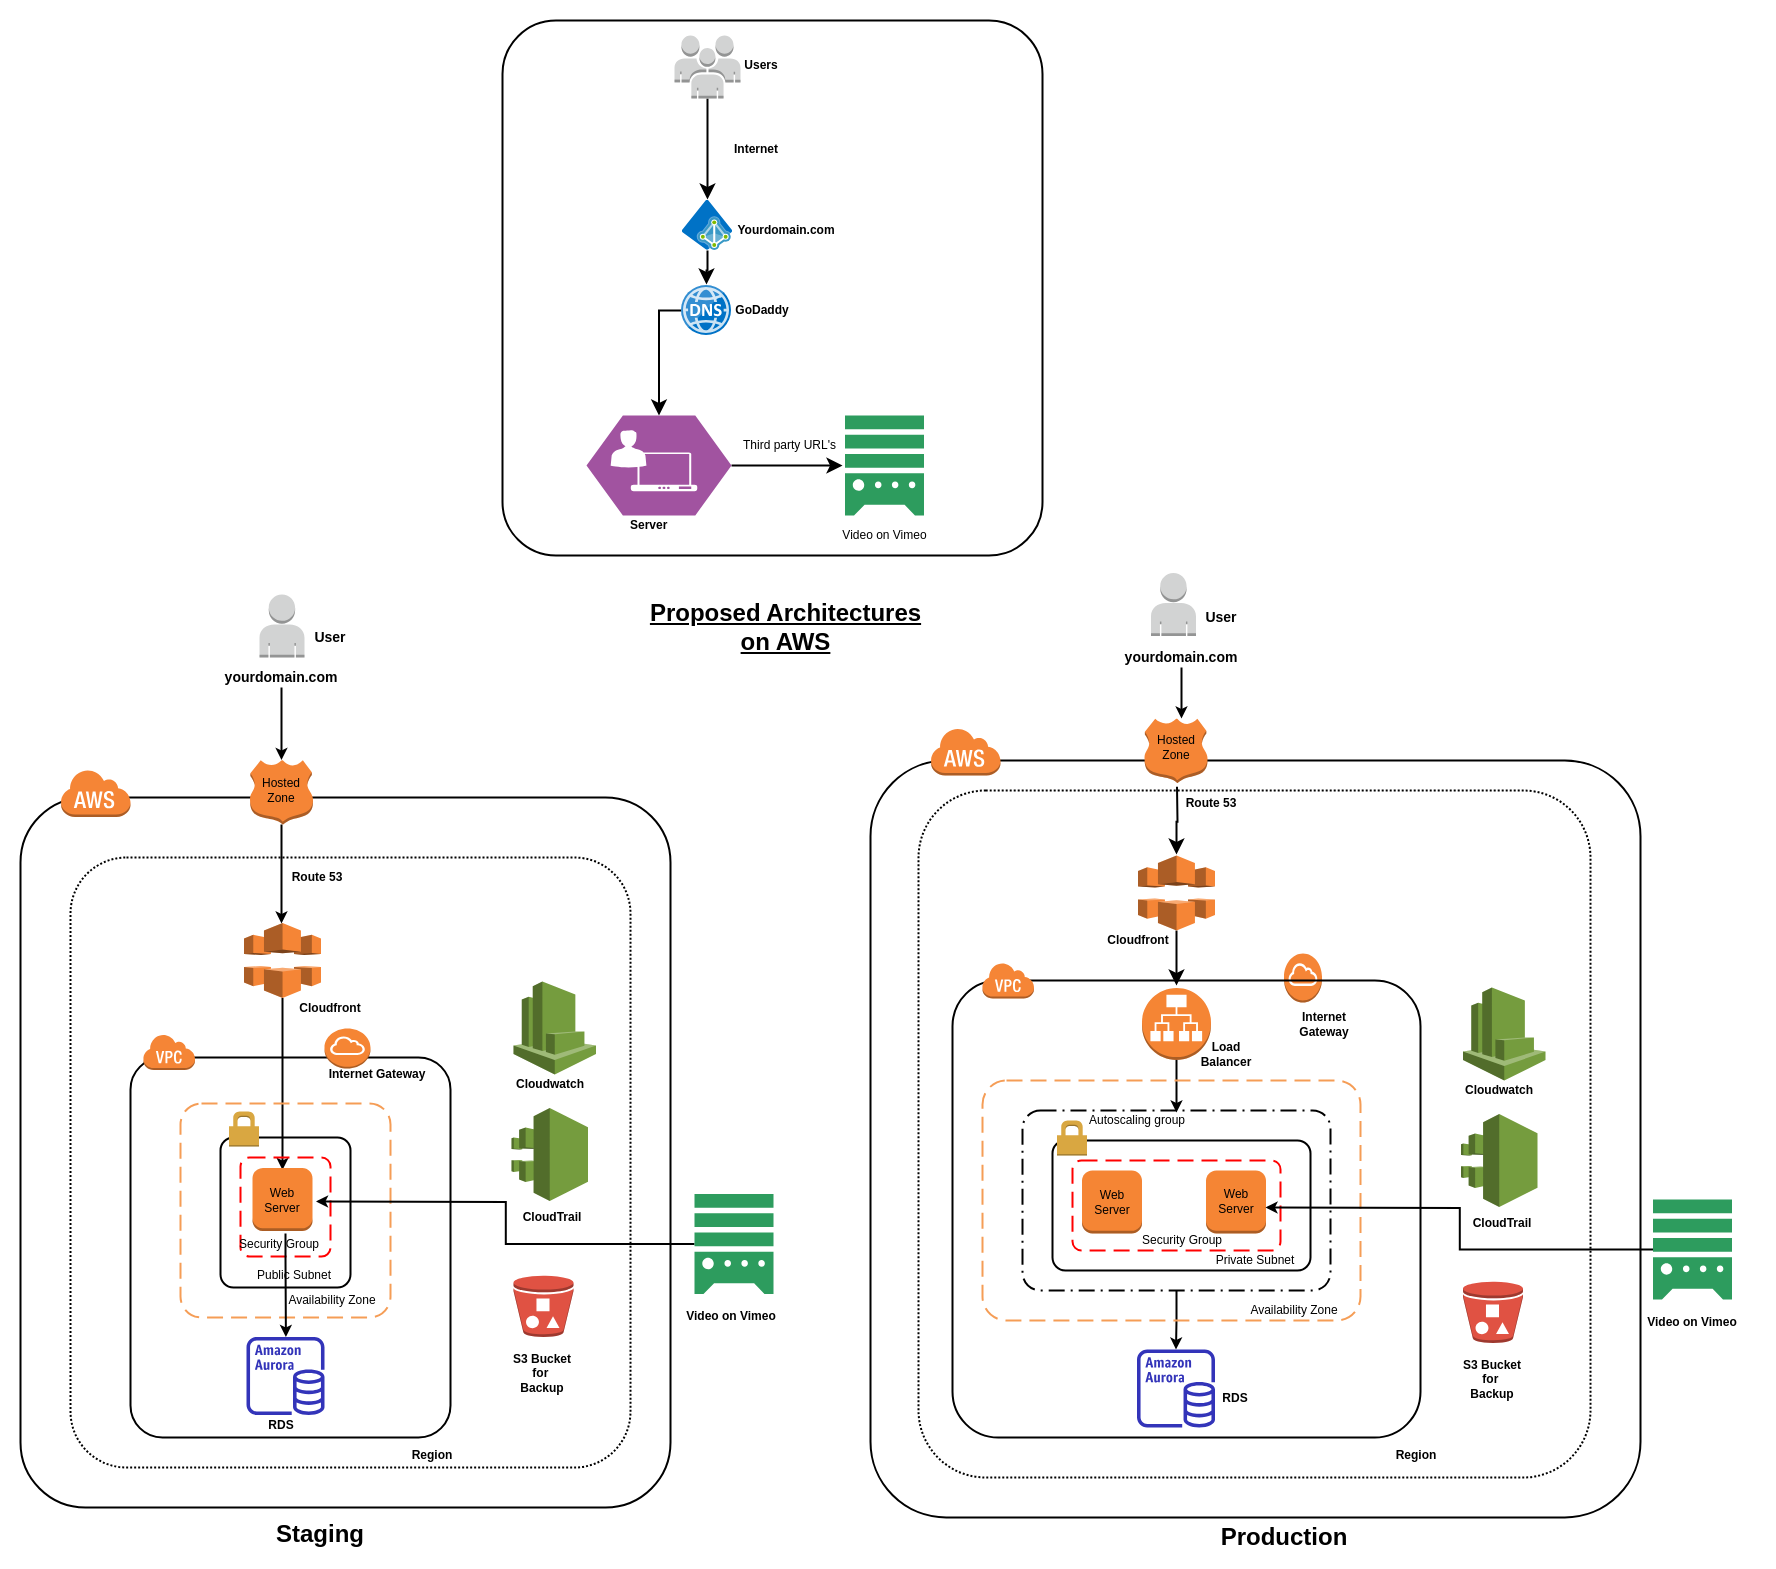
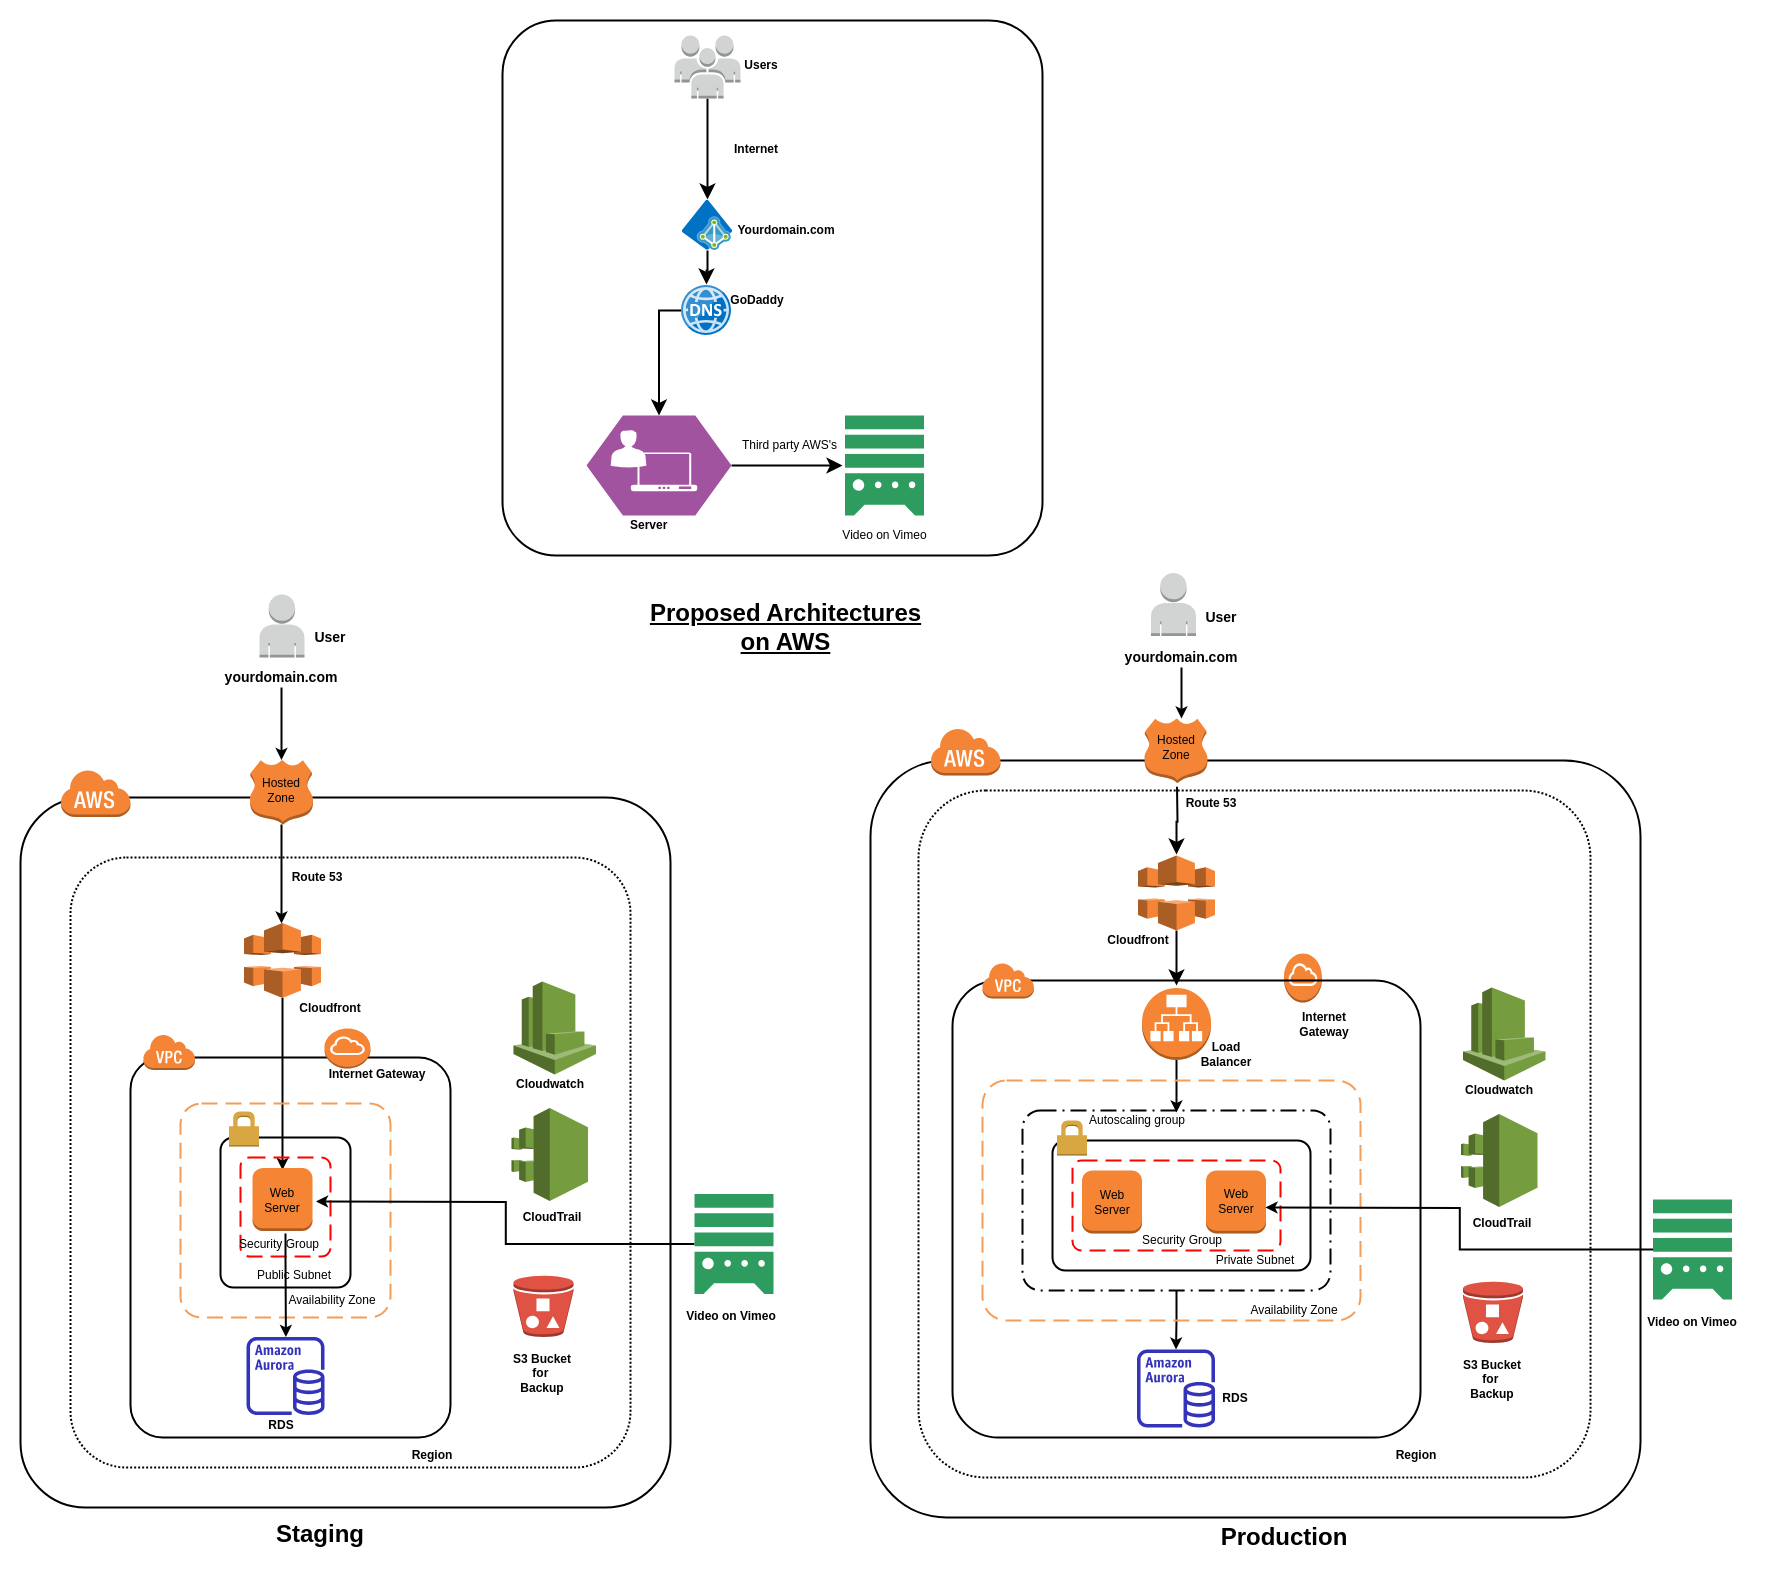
(763, 311) -> (758, 301)
(790, 446) -> (790, 446)
